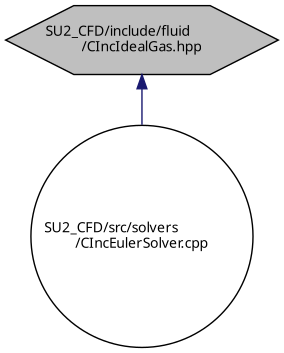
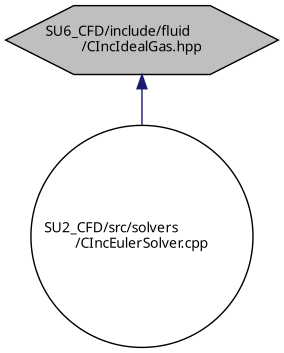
(142, 40) -> (142, 40)
